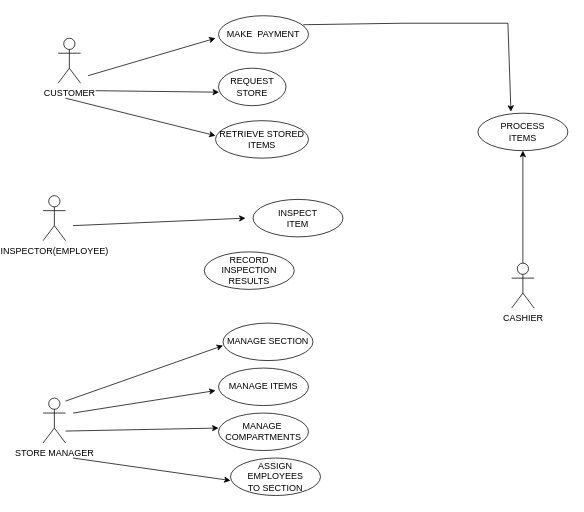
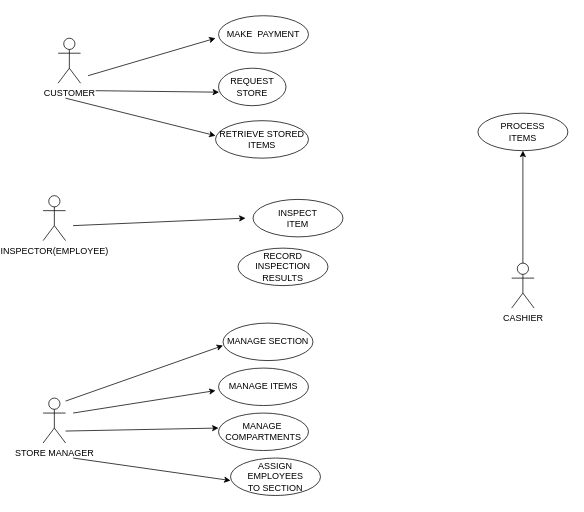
(475, 23) -> none
(249, 270) -> (283, 267)
